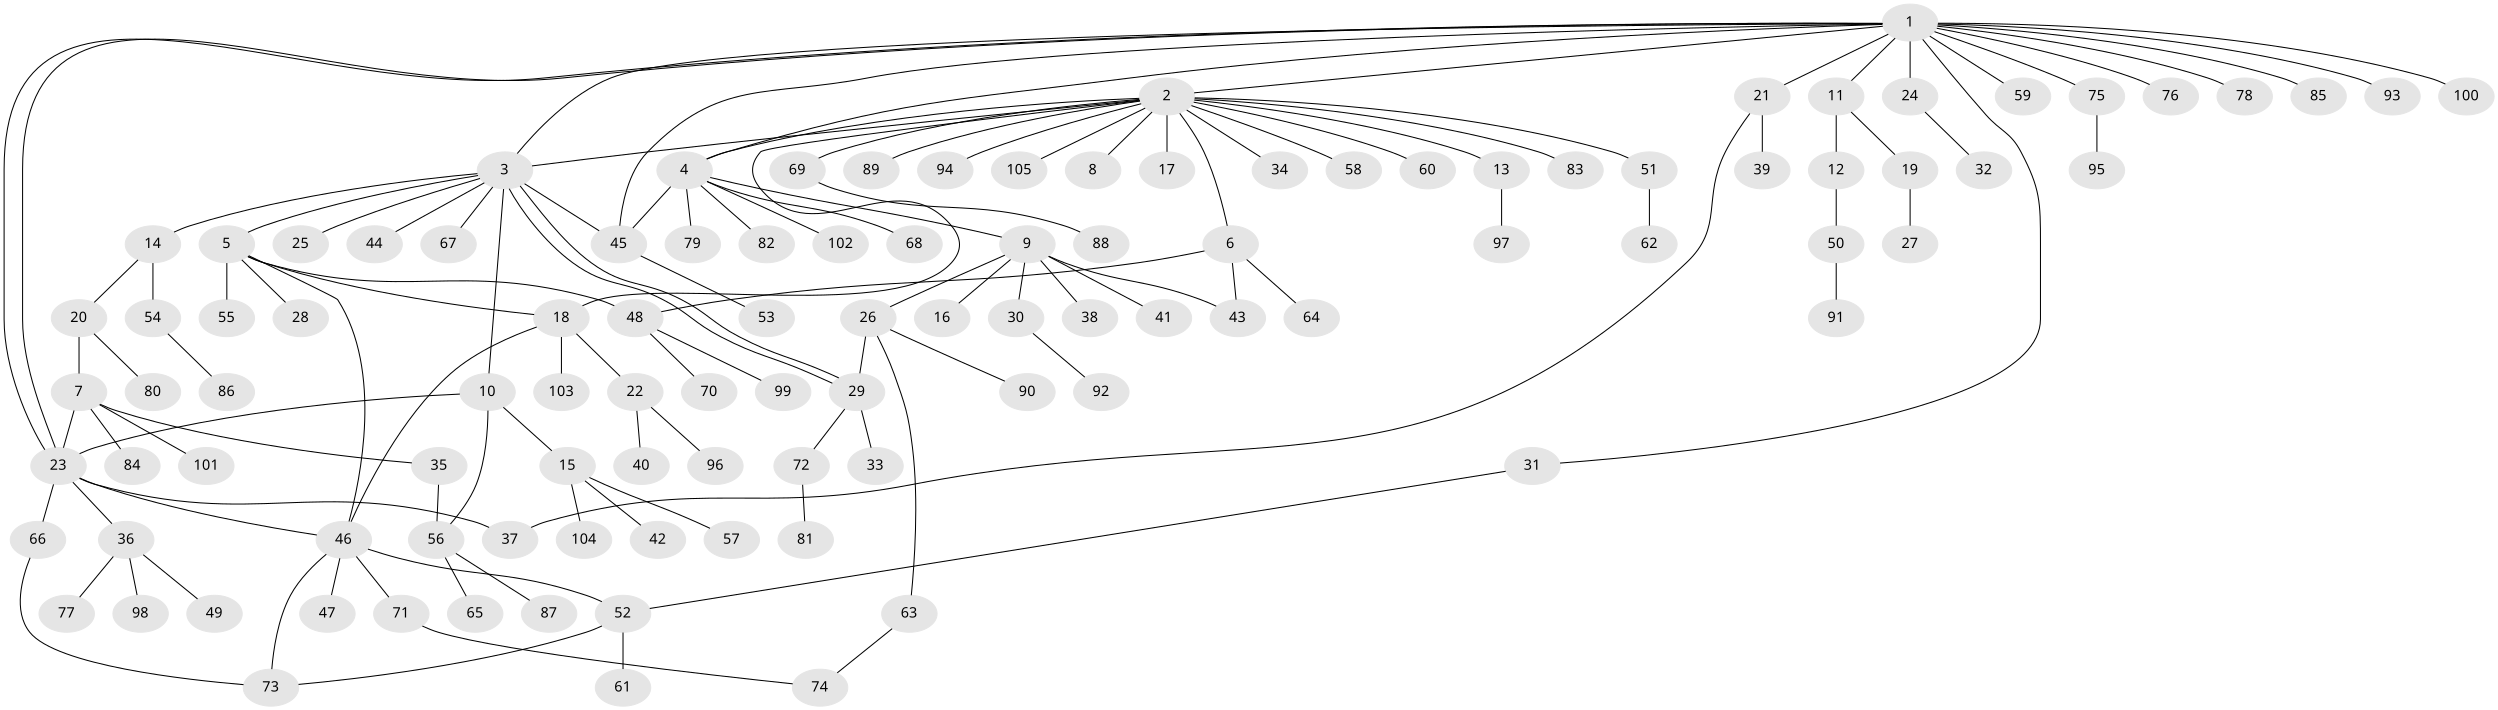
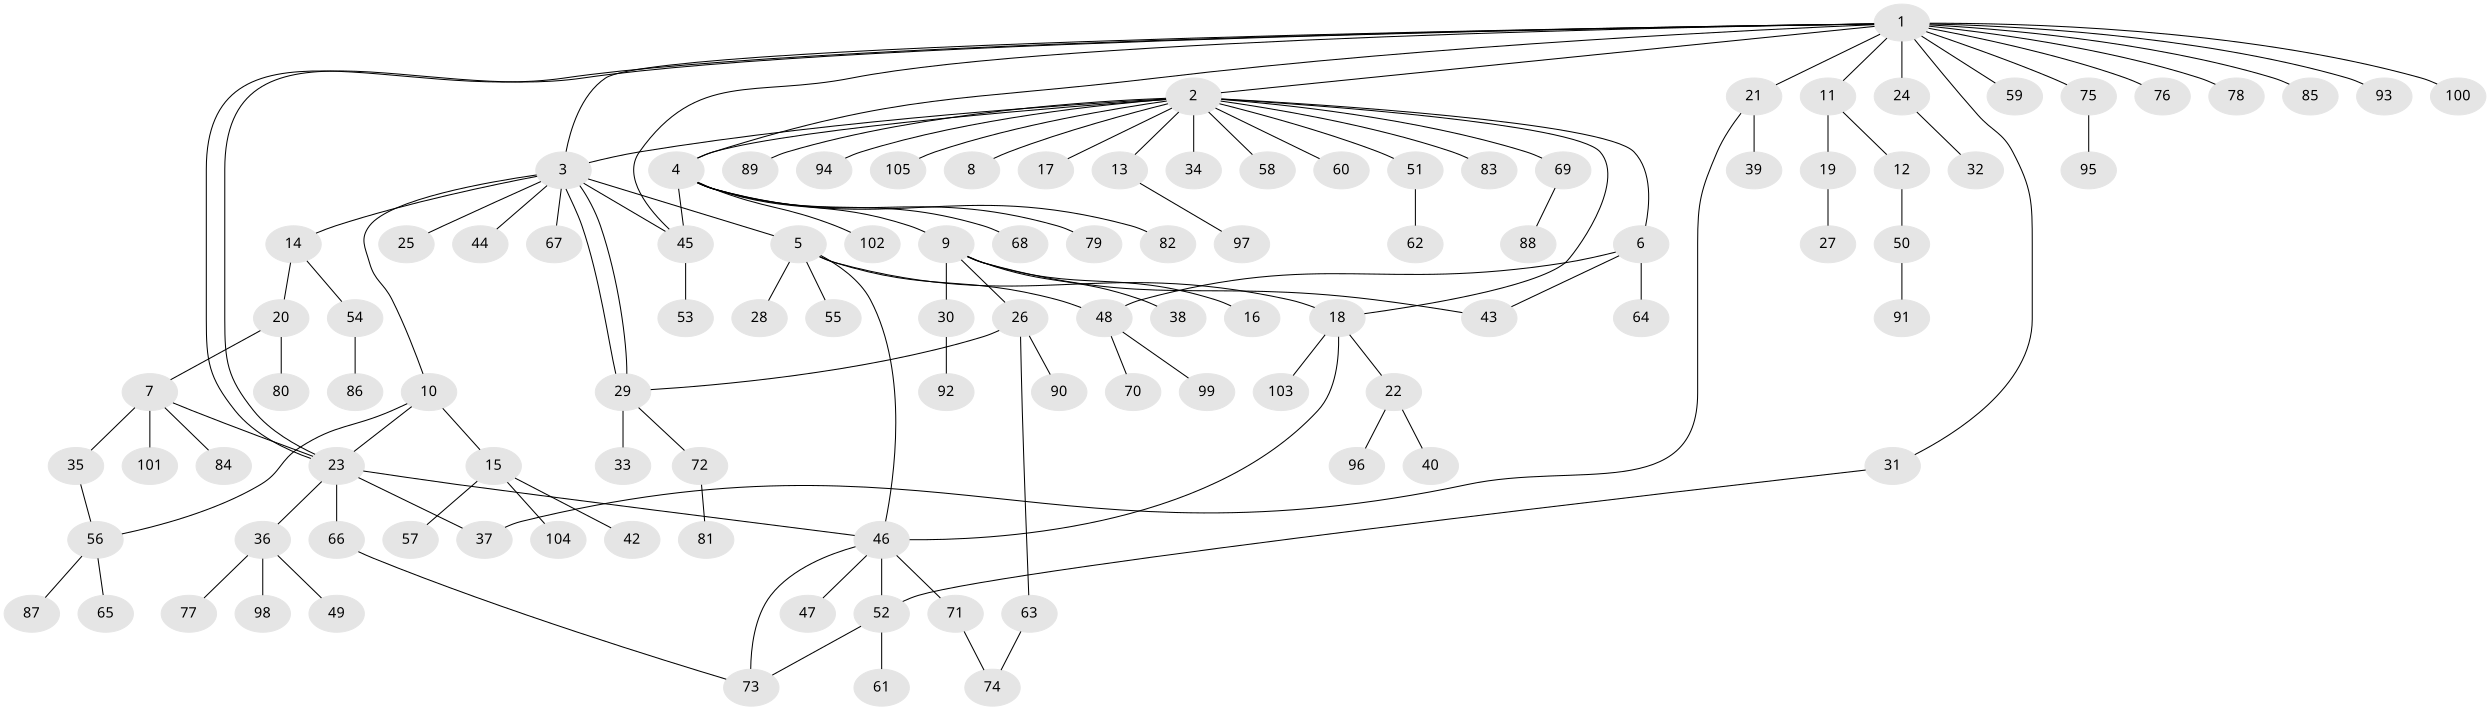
(1164, 318) -> none
